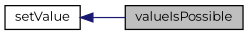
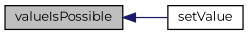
(109, 18) -> (152, 18)
